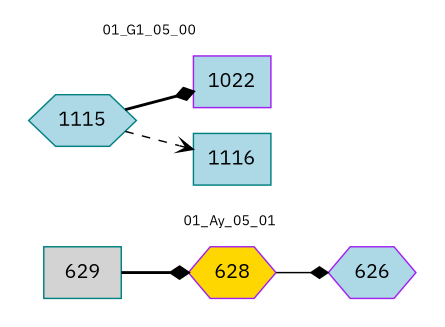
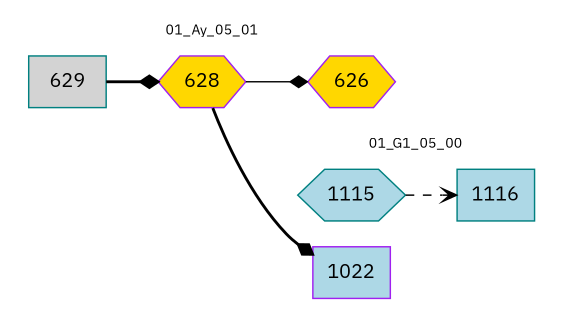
(151, 103) -> (248, 181)
(372, 273) -> (352, 82)
